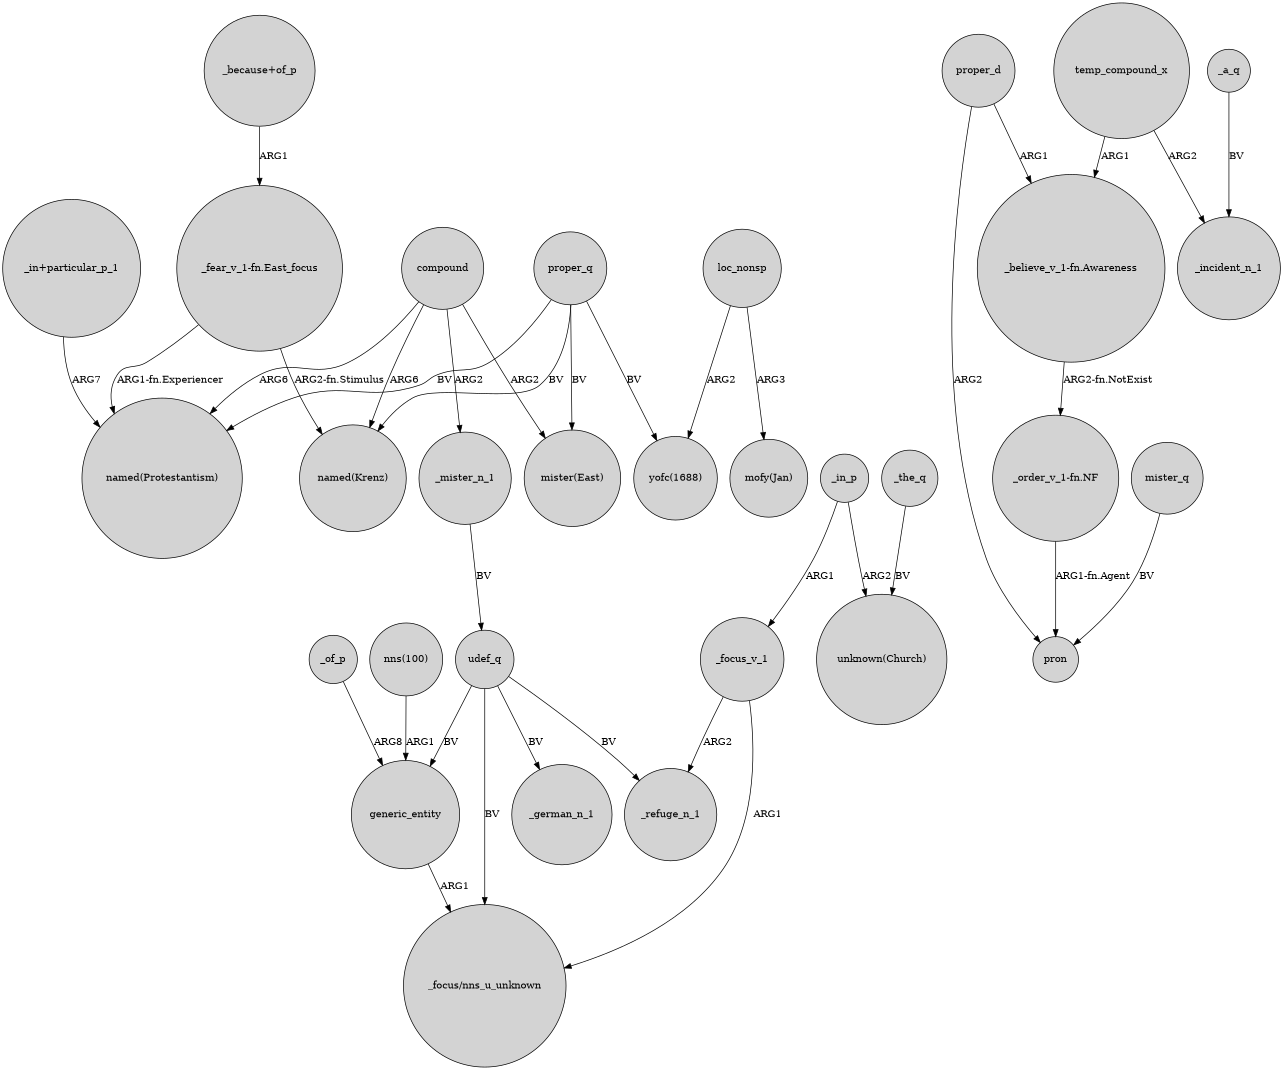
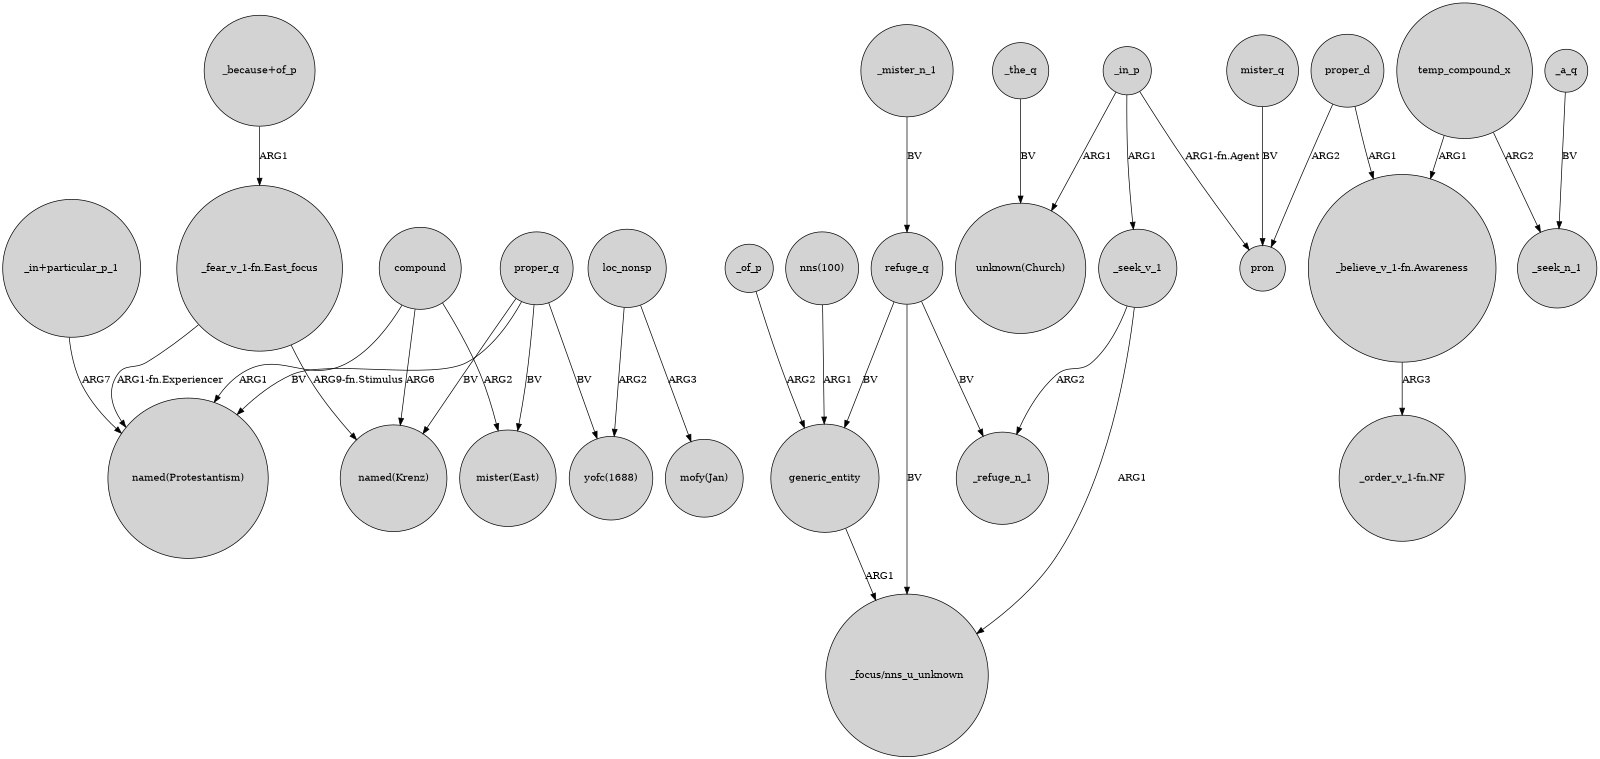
(1229, 268) -> (1557, 268)
(453, 364) -> none
(274, 380) -> (254, 380)
(340, 380) -> (359, 380)
(1108, 380) -> (1417, 380)
(877, 576) -> (1097, 157)
(1056, 585) -> (1191, 169)
(485, 659) -> (907, 268)
(742, 659) -> (1138, 268)
(388, 743) -> (801, 380)
(562, 815) -> none
